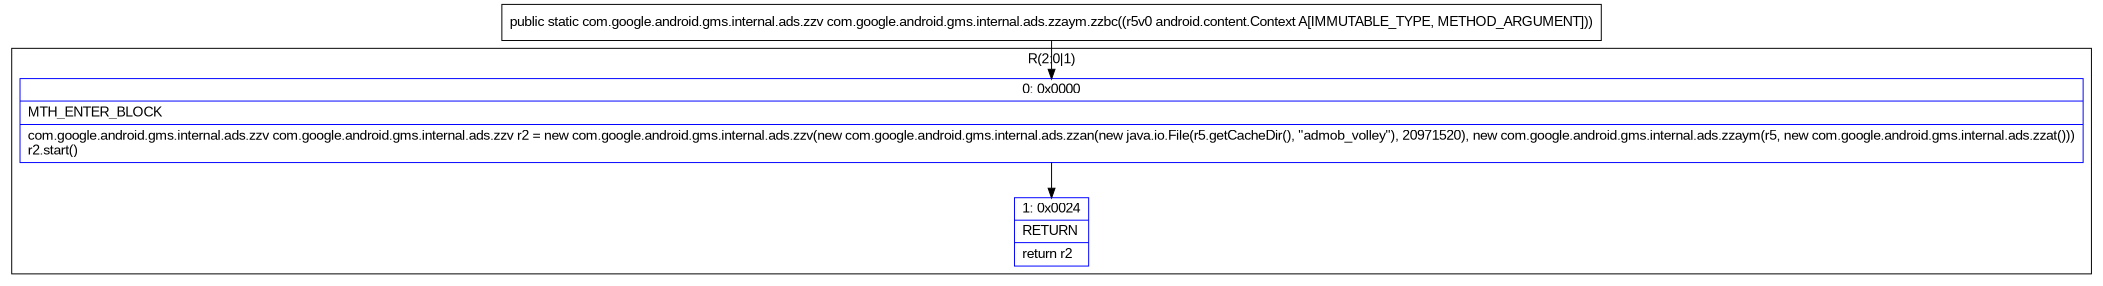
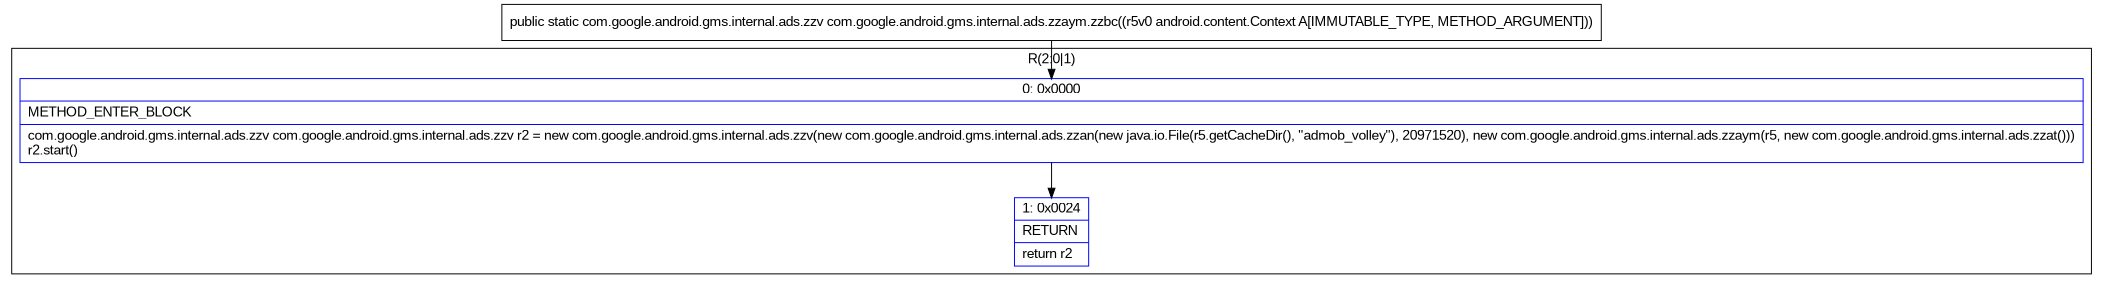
(95, 112) -> (110, 112)
